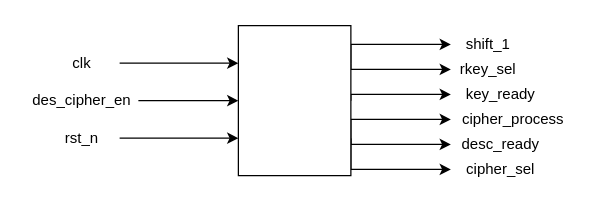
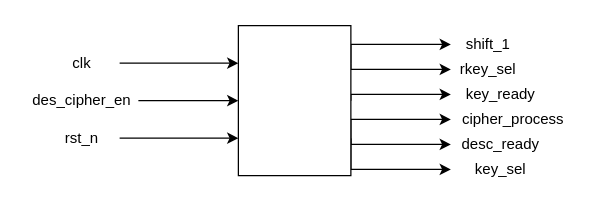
(501, 169) -> (501, 169)
